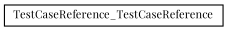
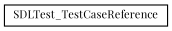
(114, 16) -> (86, 16)
